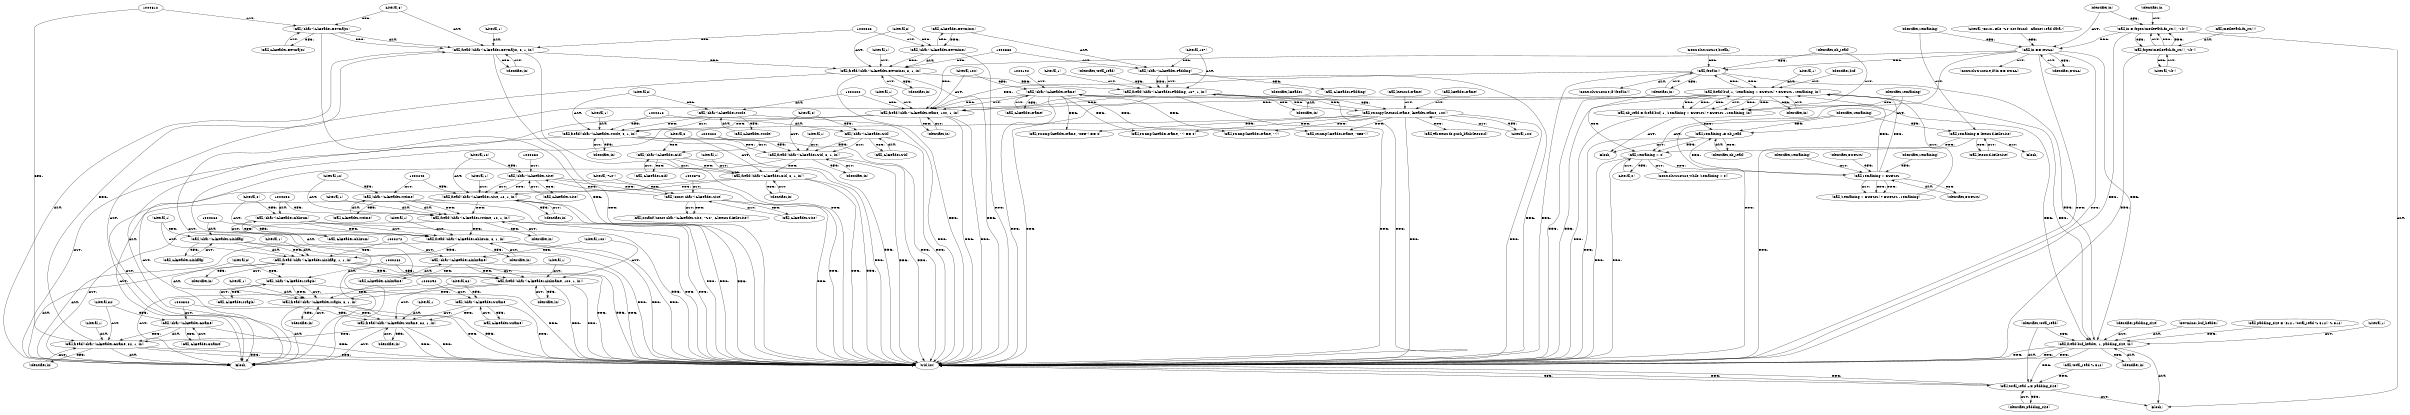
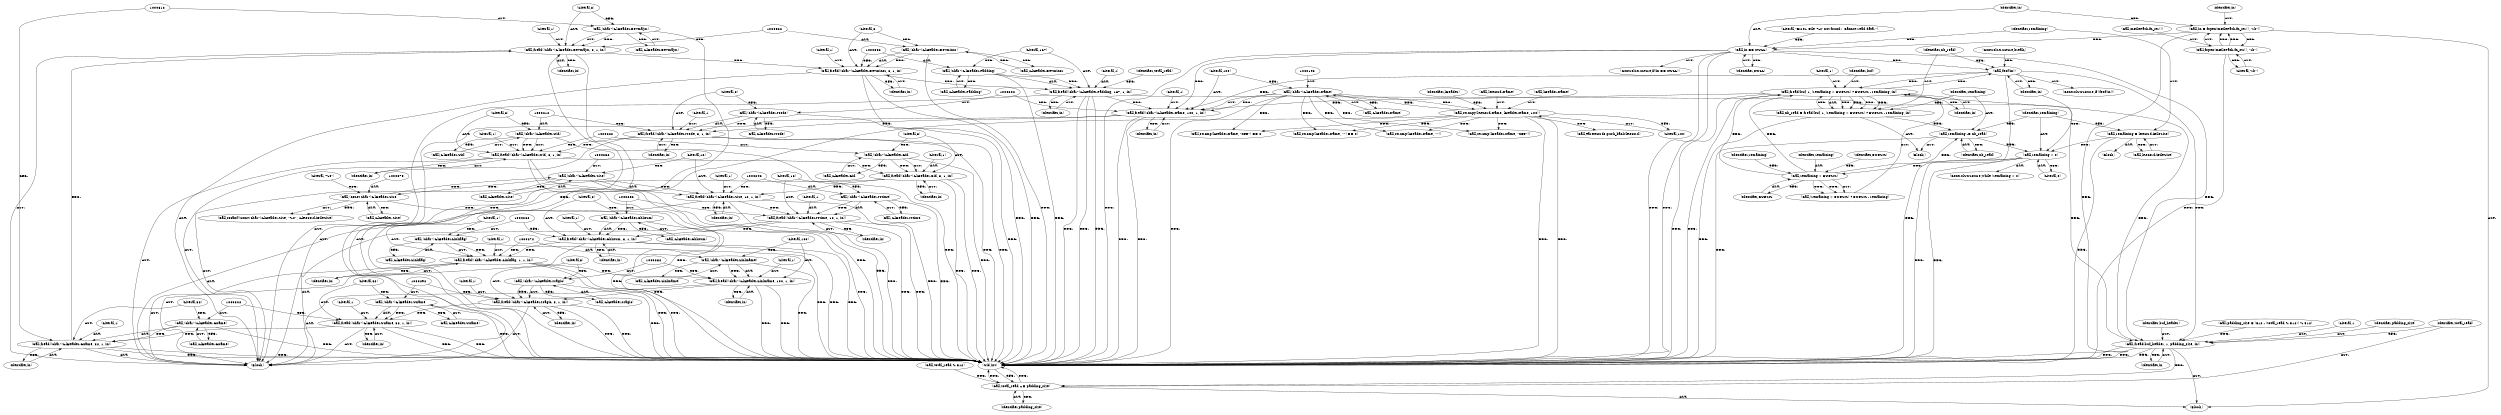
(1058, 50) -> (956, 82)
(2199, 323) -> (2161, 323)
